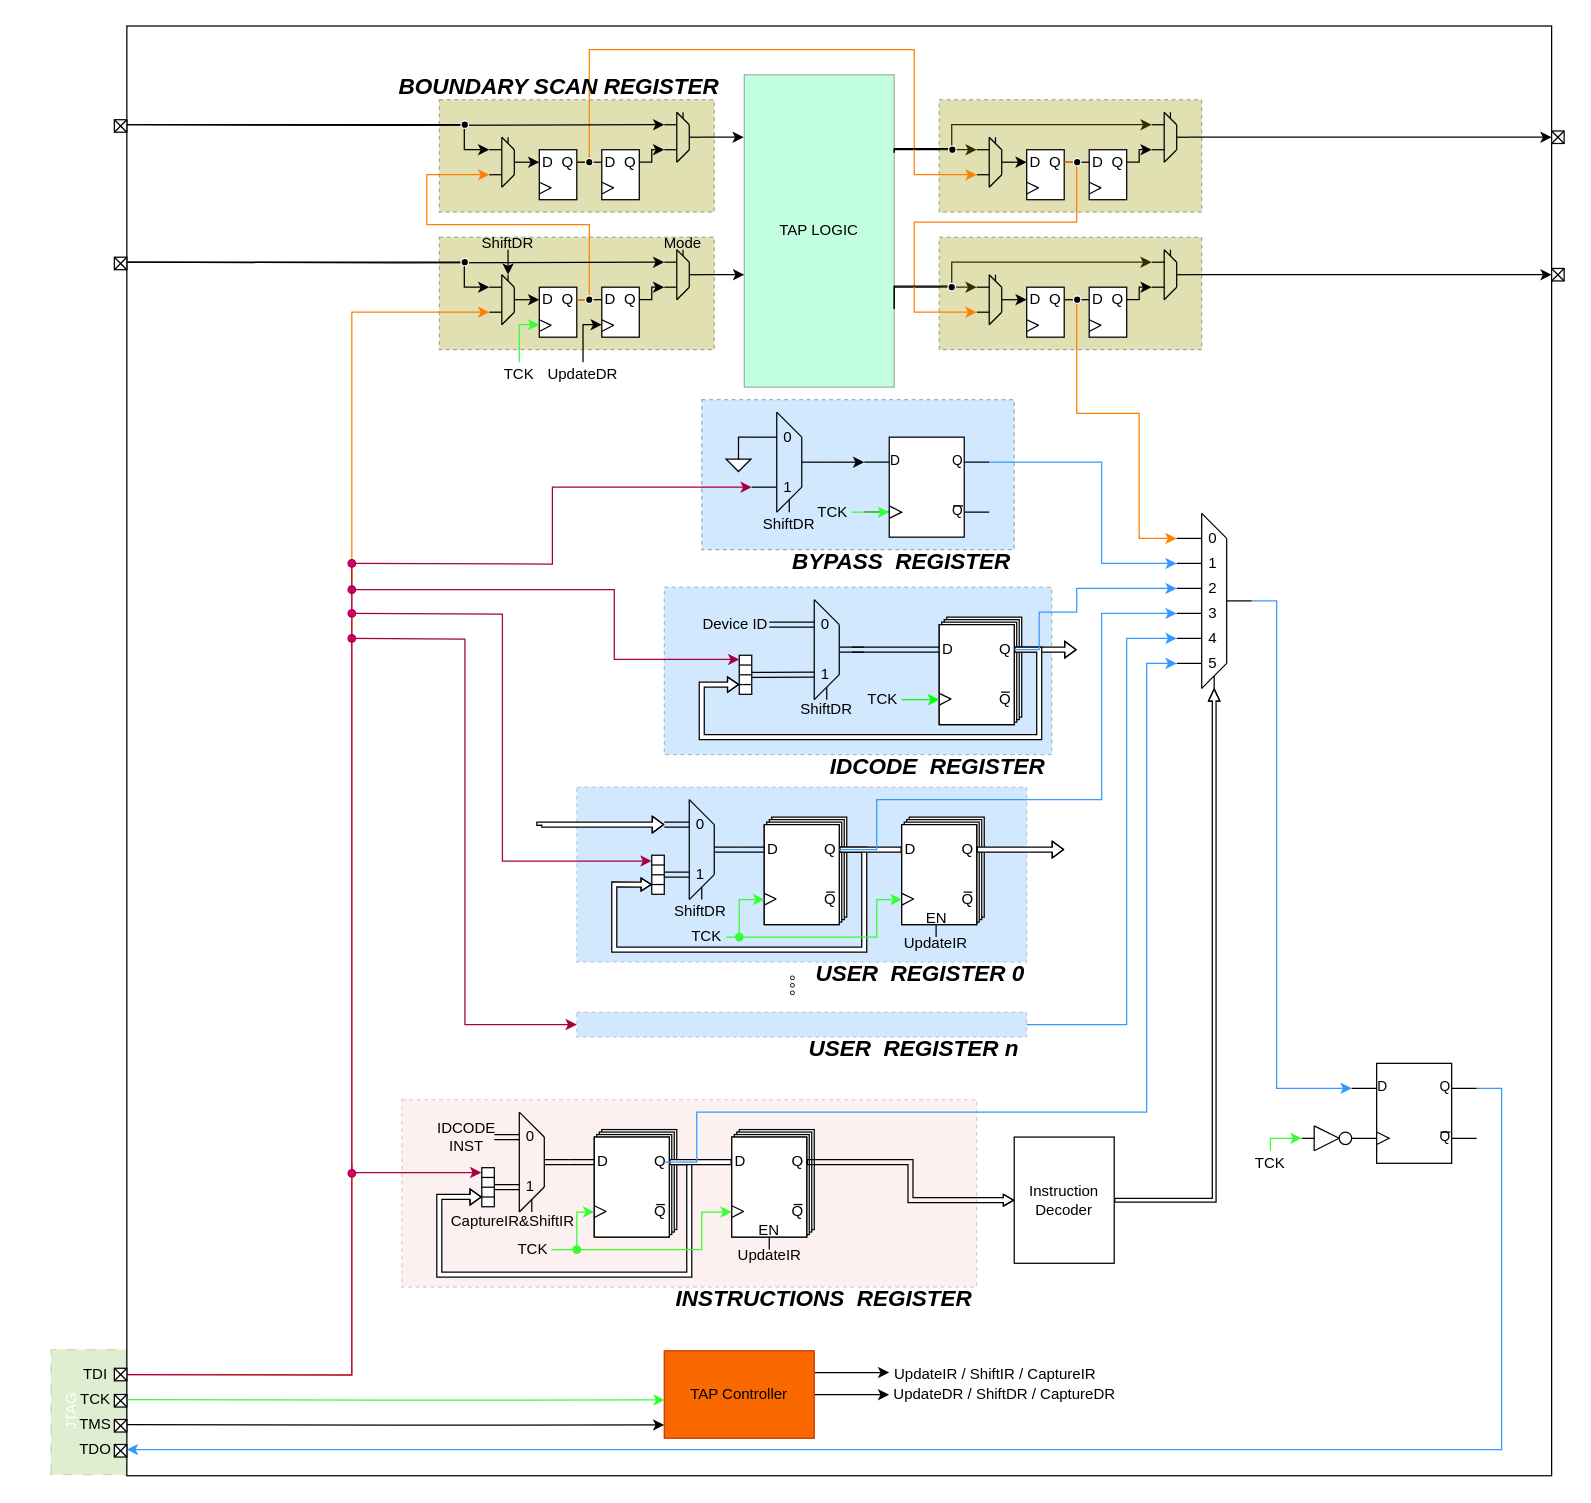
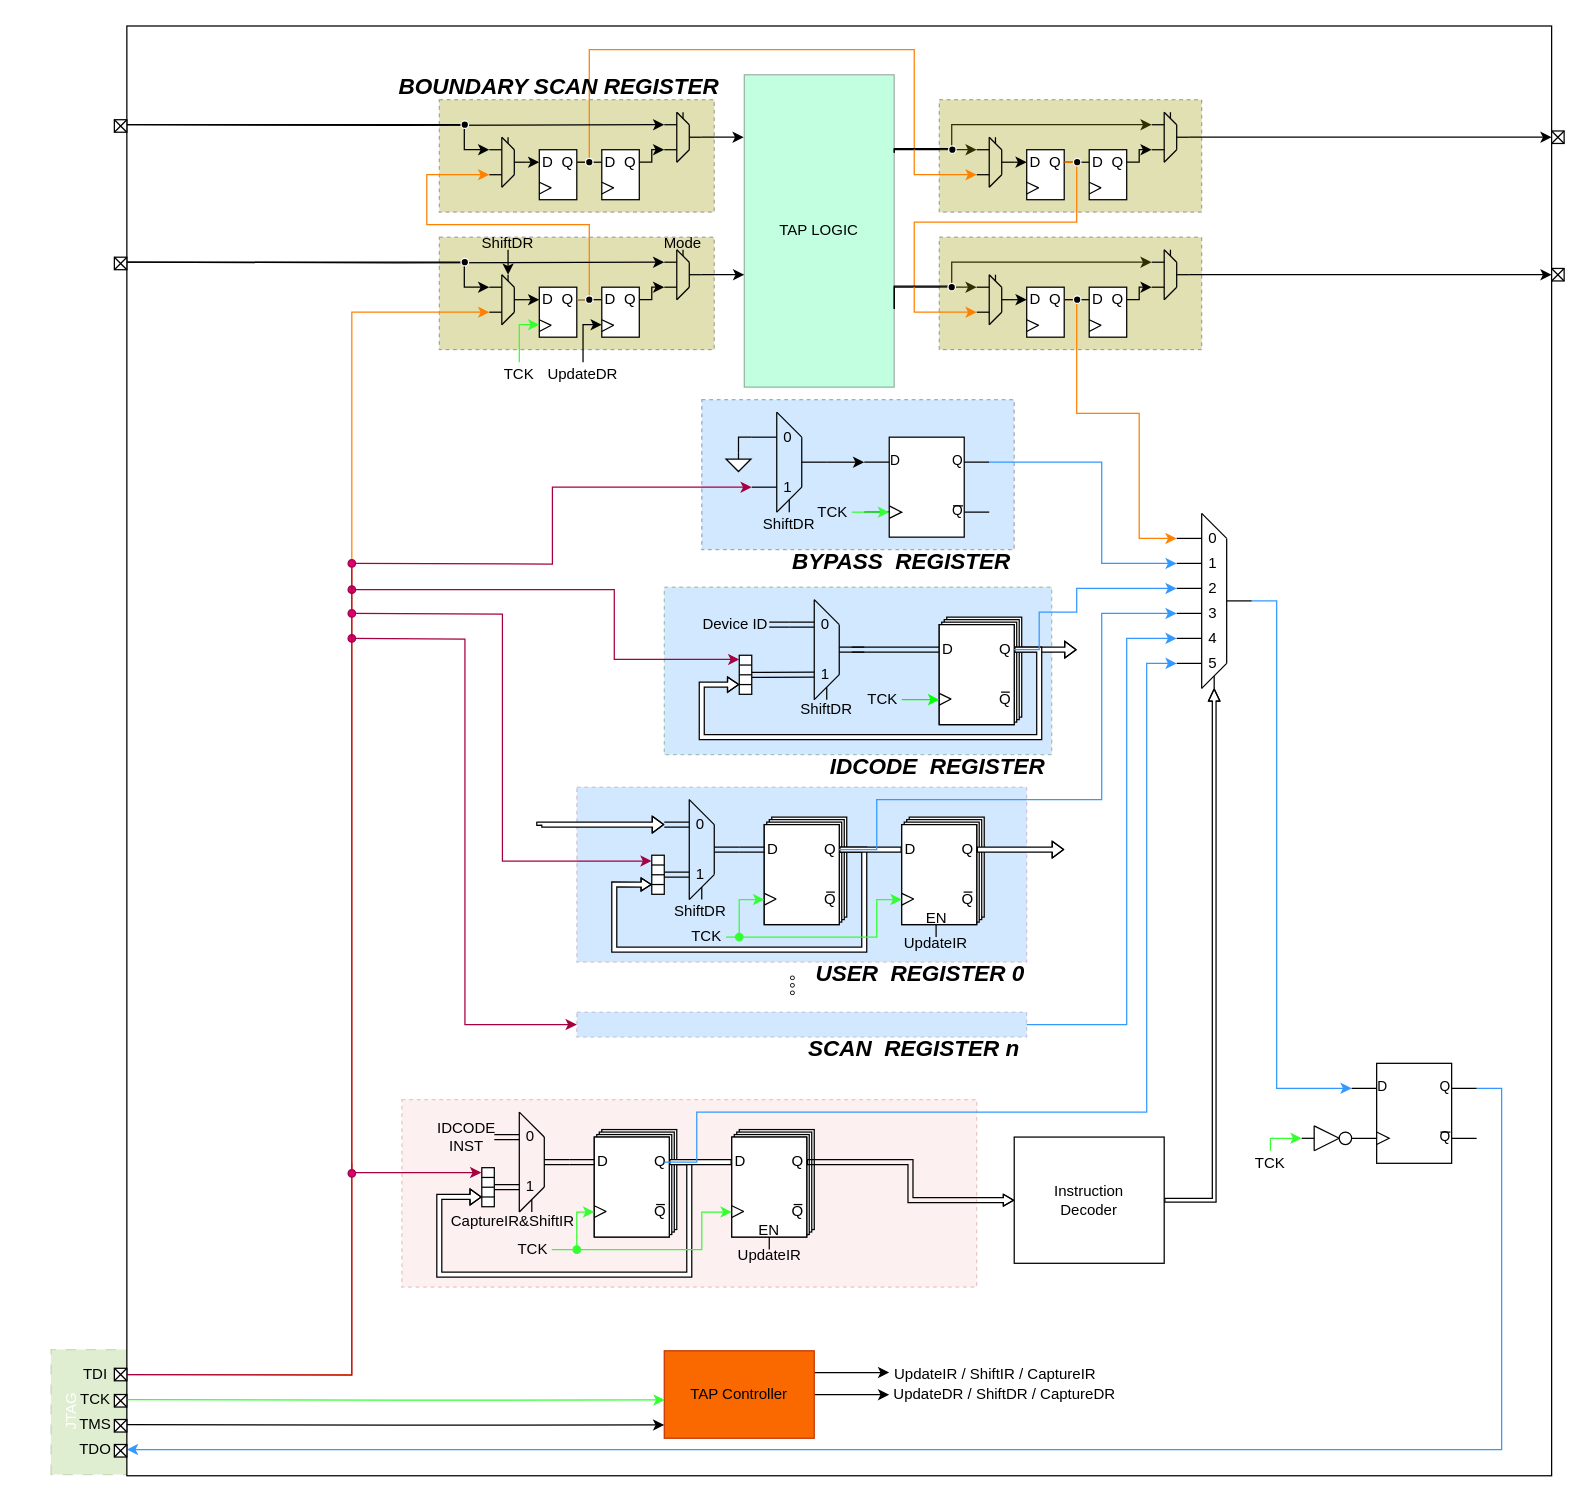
(914, 1049) -> (914, 1049)
(1064, 1200) -> (1089, 1200)
(824, 1299) -> none
